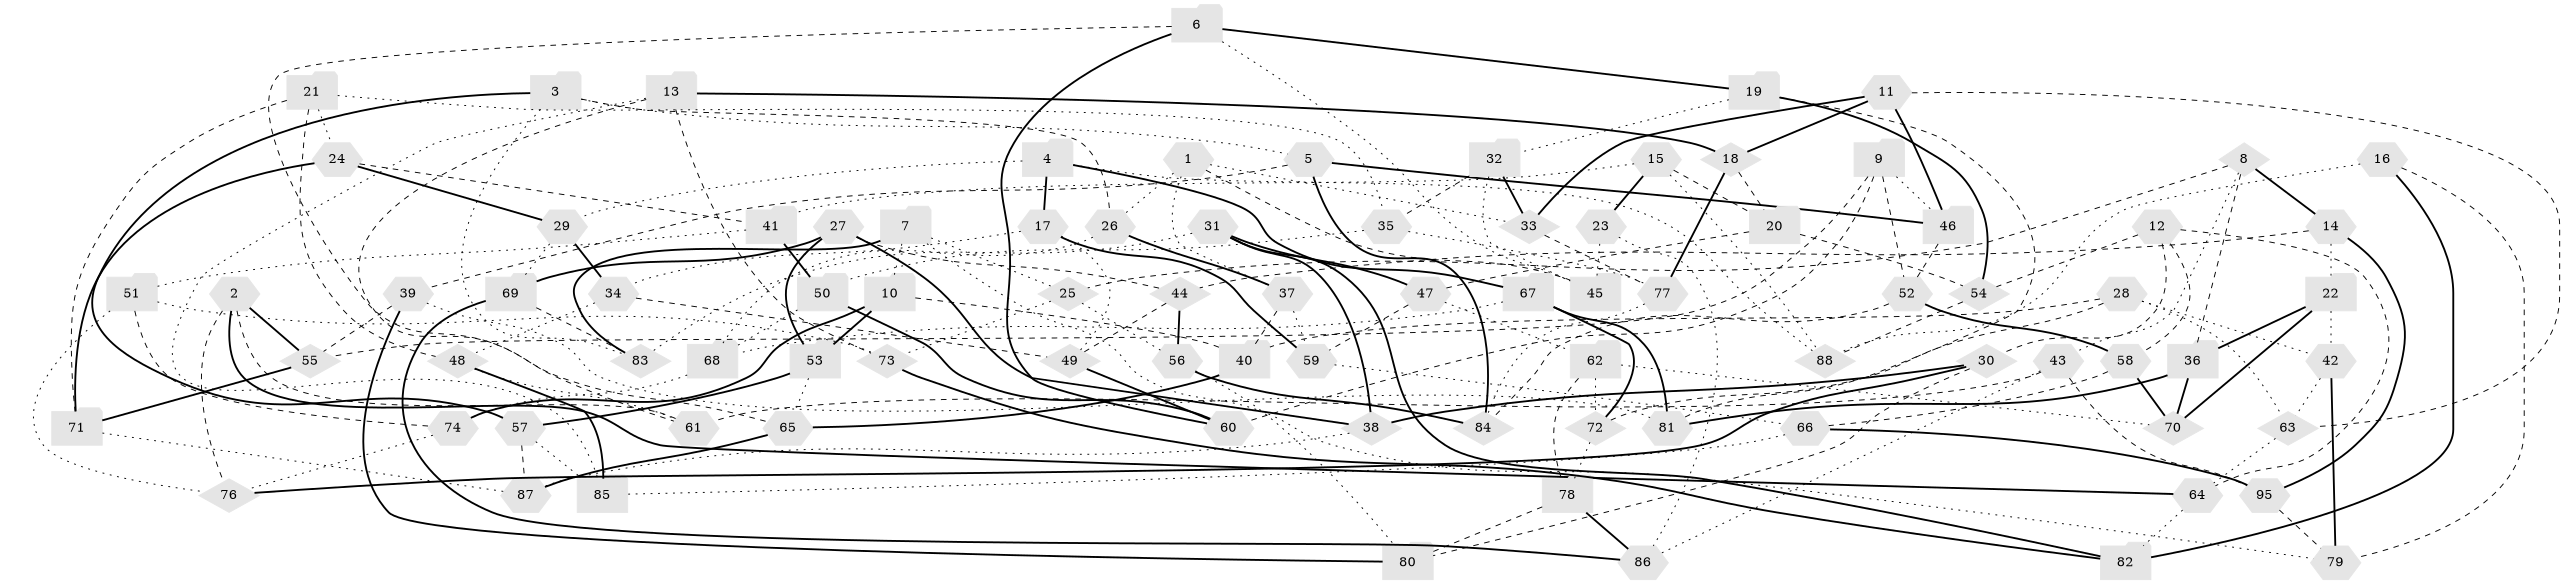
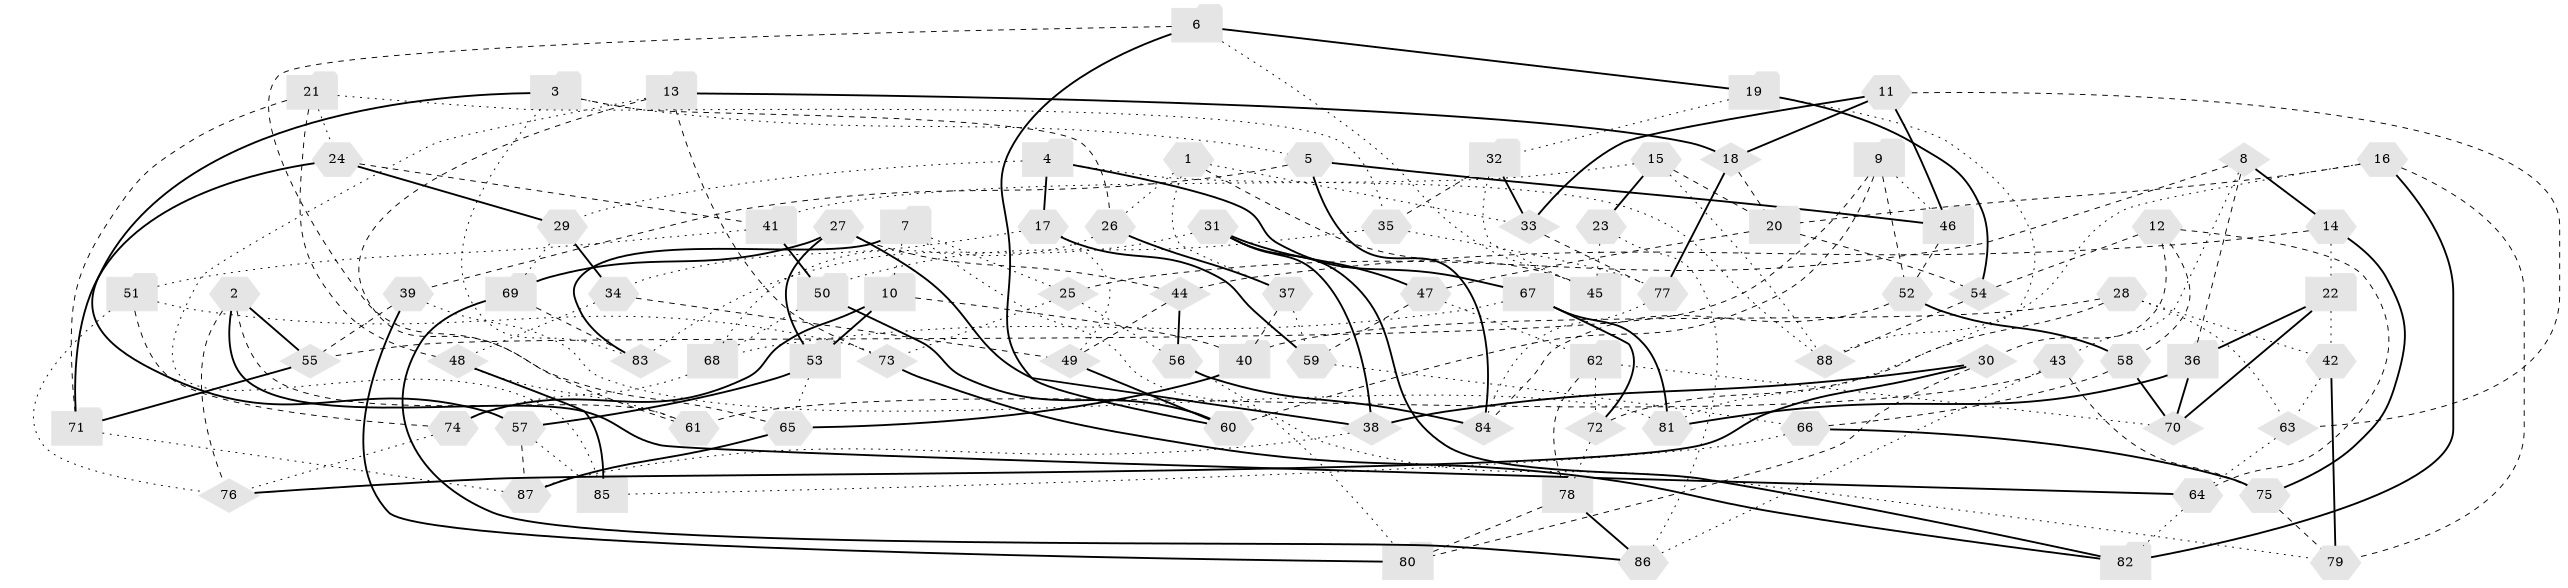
none -> (2080, 196)
(2024, 298) -> (2024, 298)
(2265, 496) -> (2265, 496)
